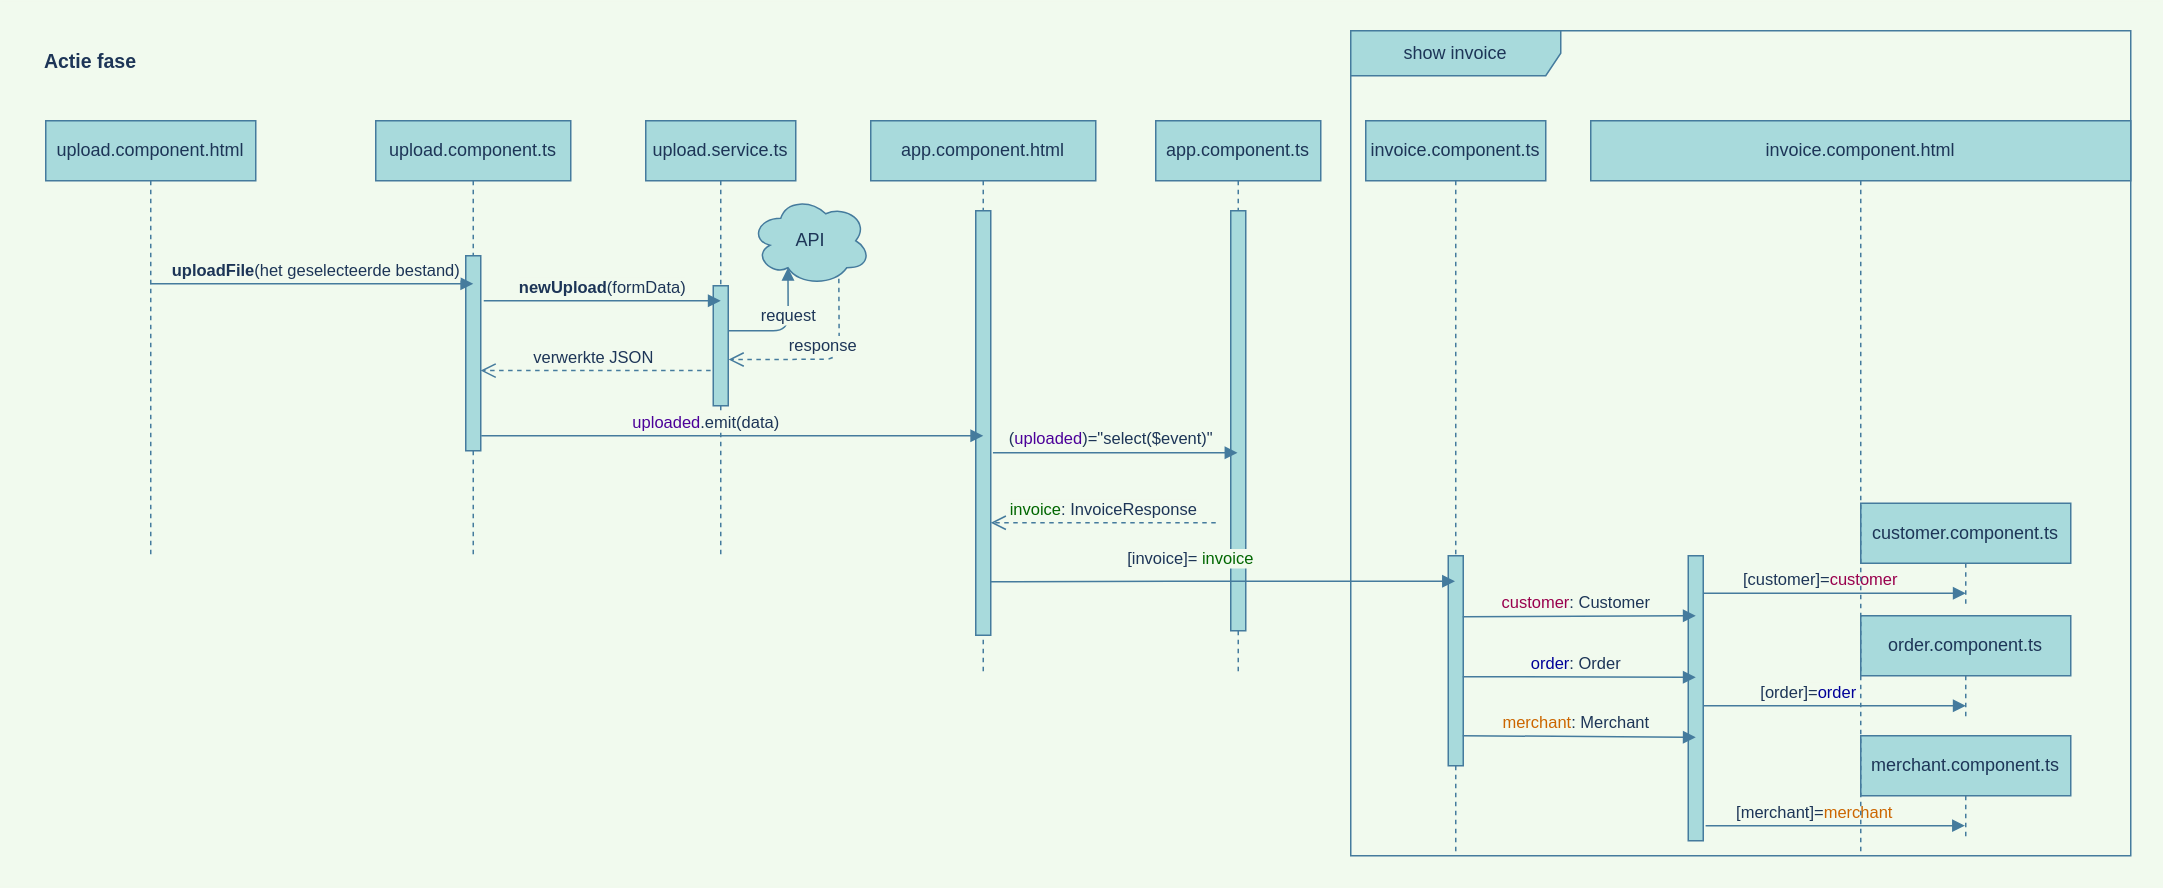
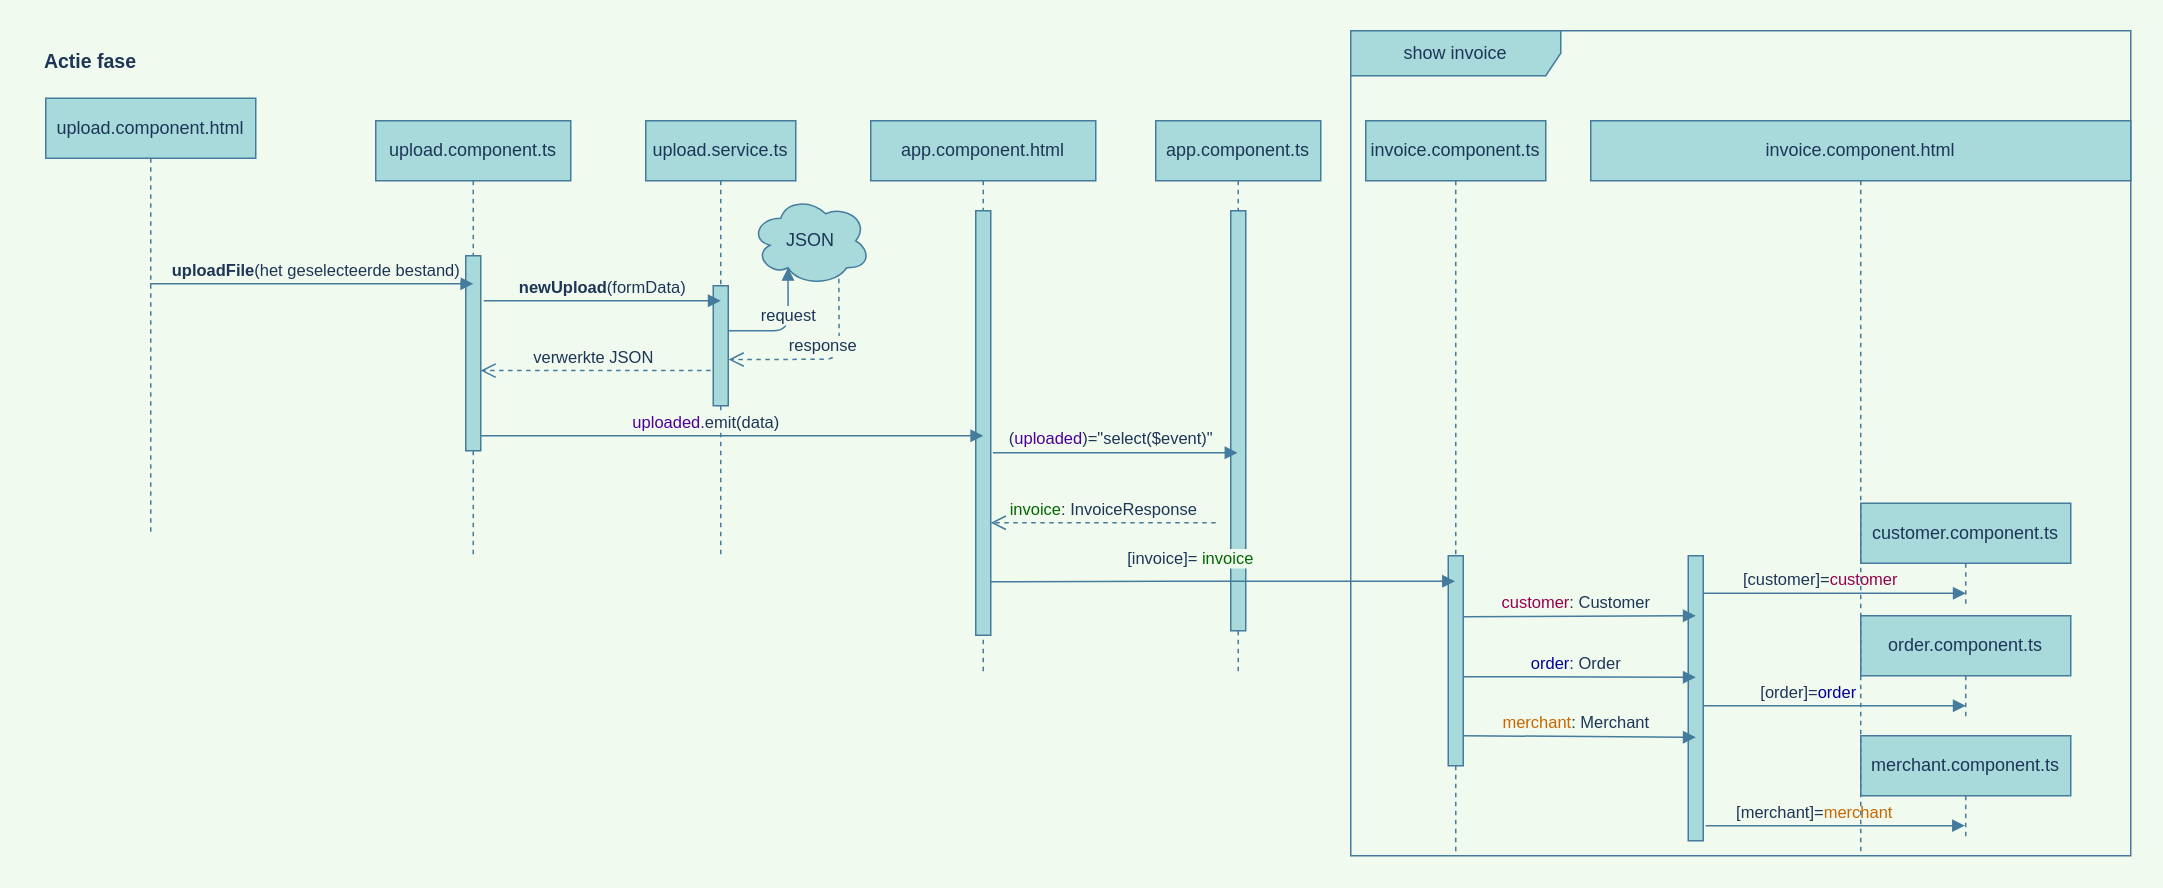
(811, 241) -> (811, 241)
(151, 338) -> (151, 316)
